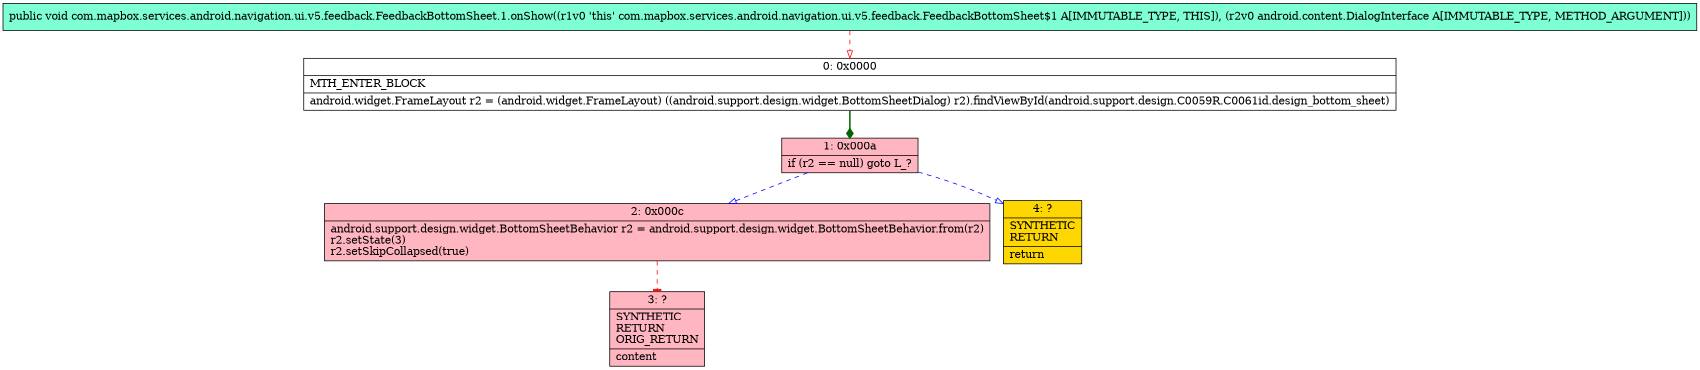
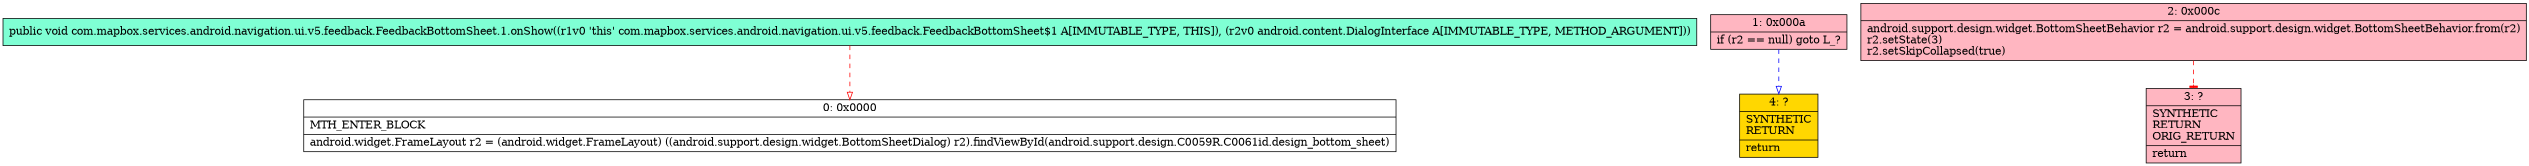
(850, 120) -> none
(772, 187) -> none
(636, 357) -> (2170, 154)
